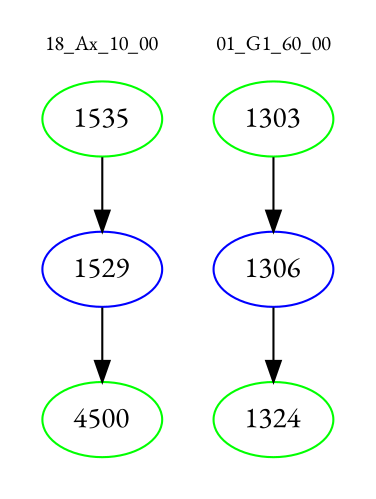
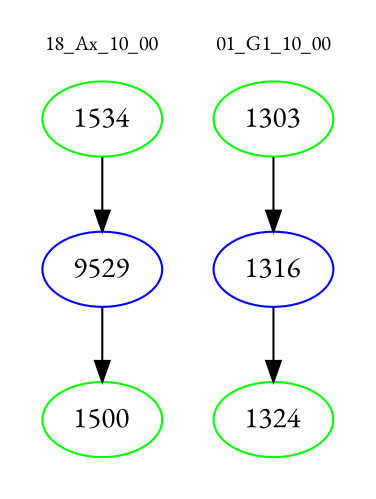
(273, 45) -> (273, 45)
(102, 119) -> (102, 119)
(102, 269) -> (102, 269)
(273, 269) -> (273, 269)
(102, 420) -> (102, 420)
